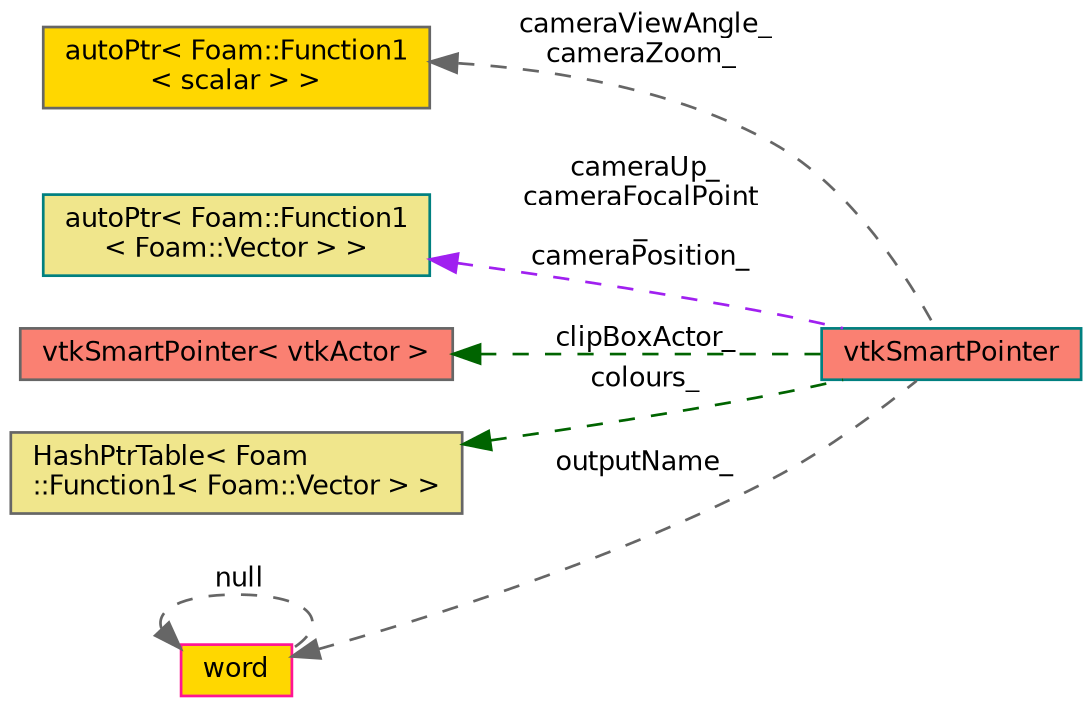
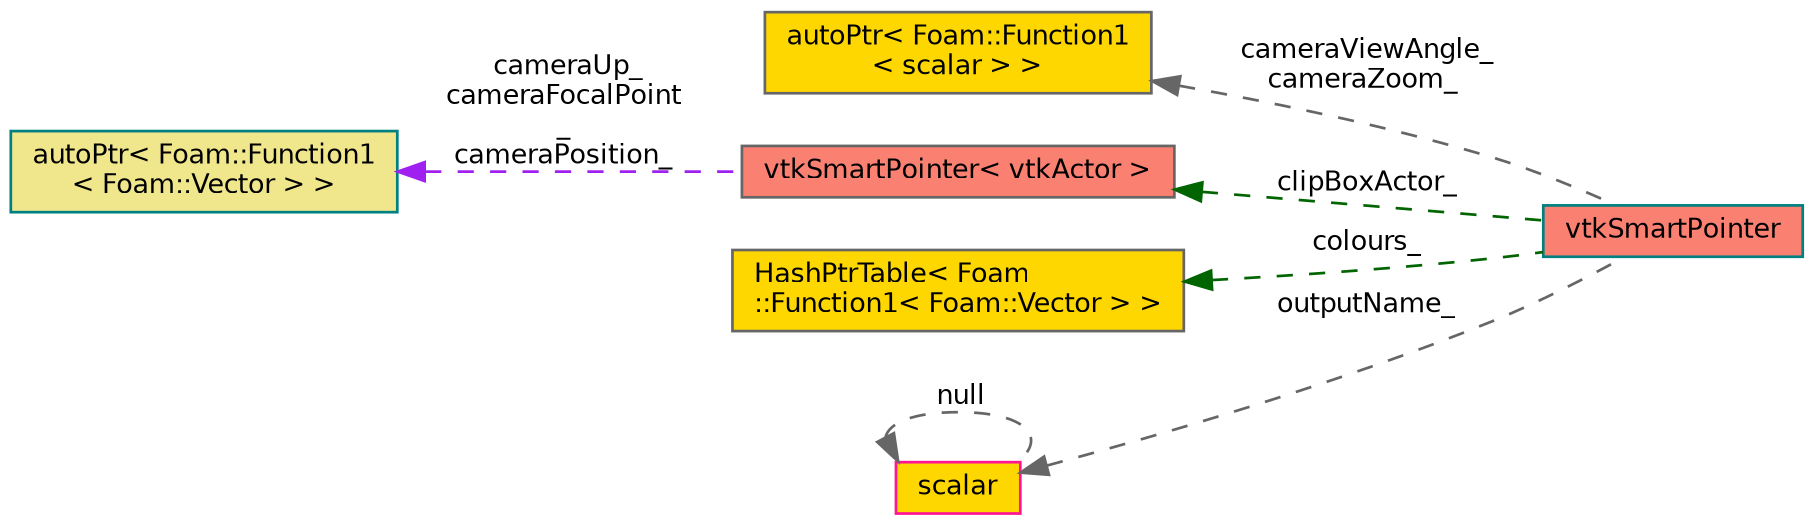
(651, 292) -> (583, 172)
(236, 473) -> (958, 291)
(236, 670) -> (958, 488)
